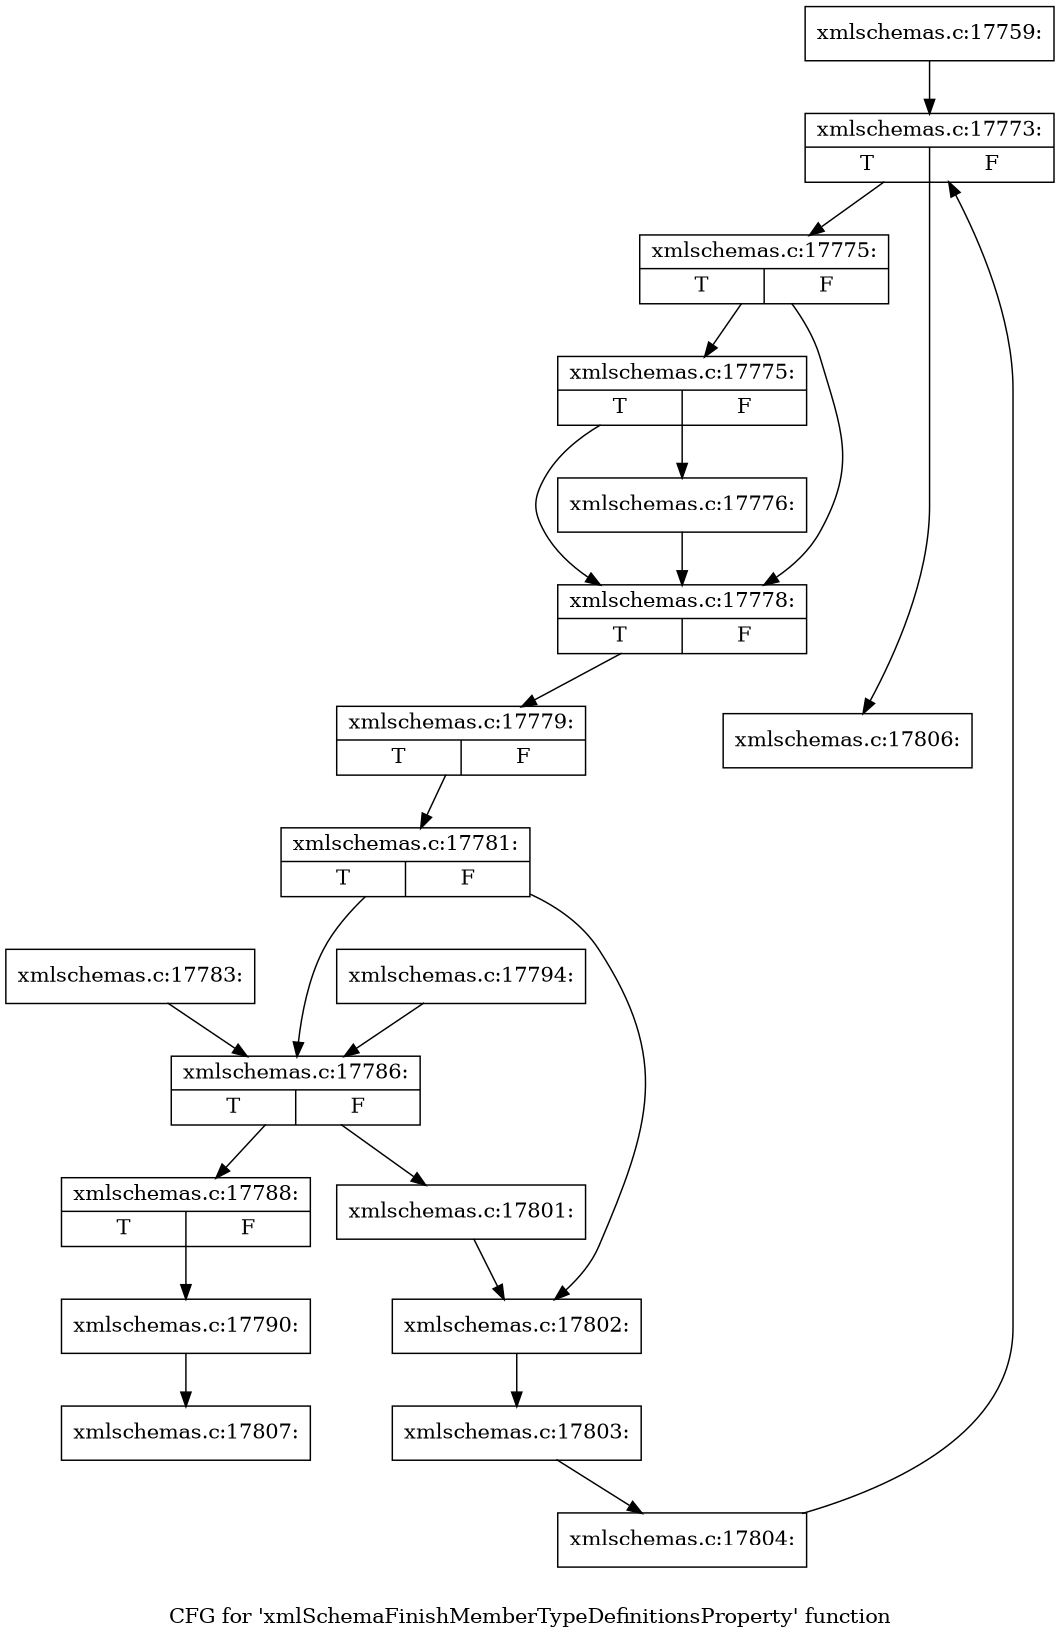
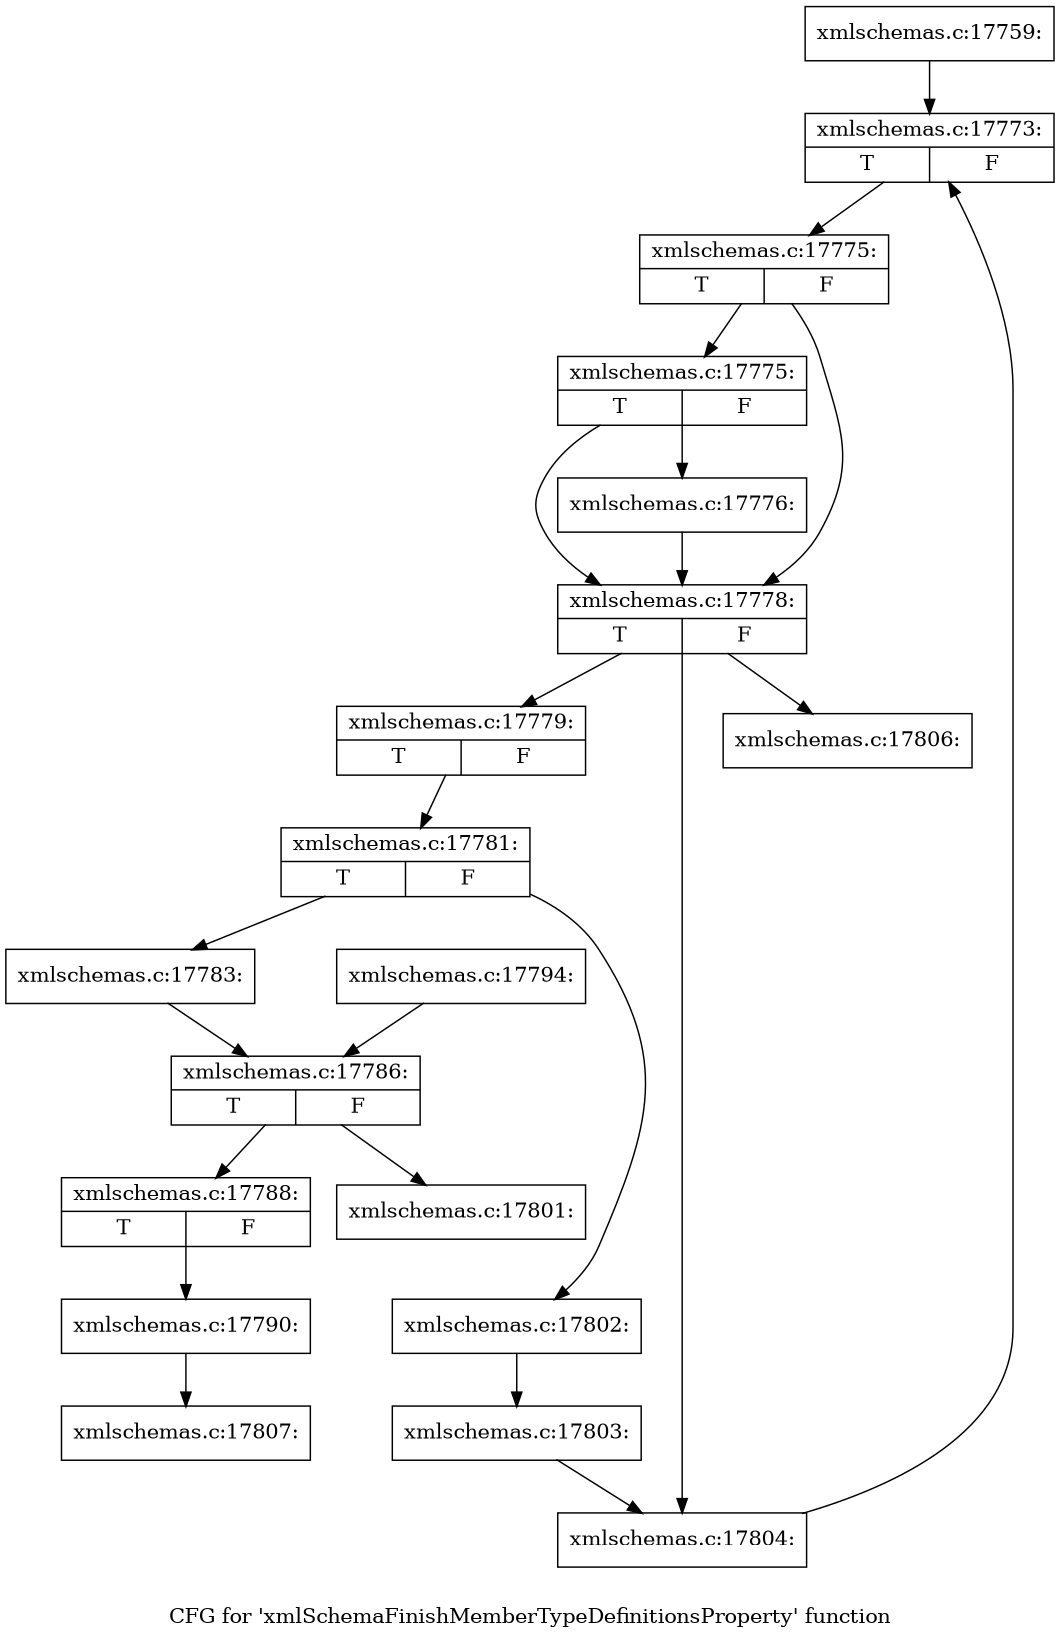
(930, 447) -> (764, 679)
(318, 962) -> (266, 920)
none -> (682, 1076)
(486, 1263) -> none
